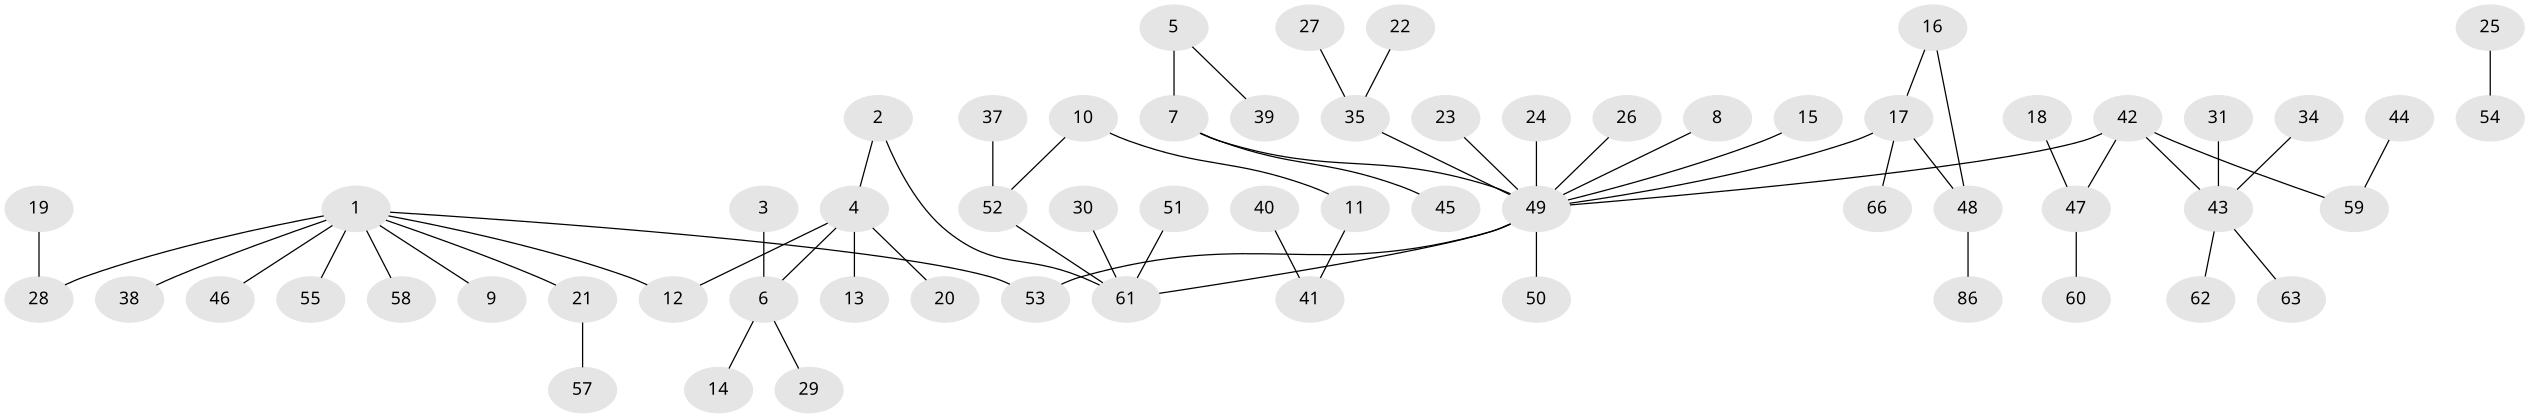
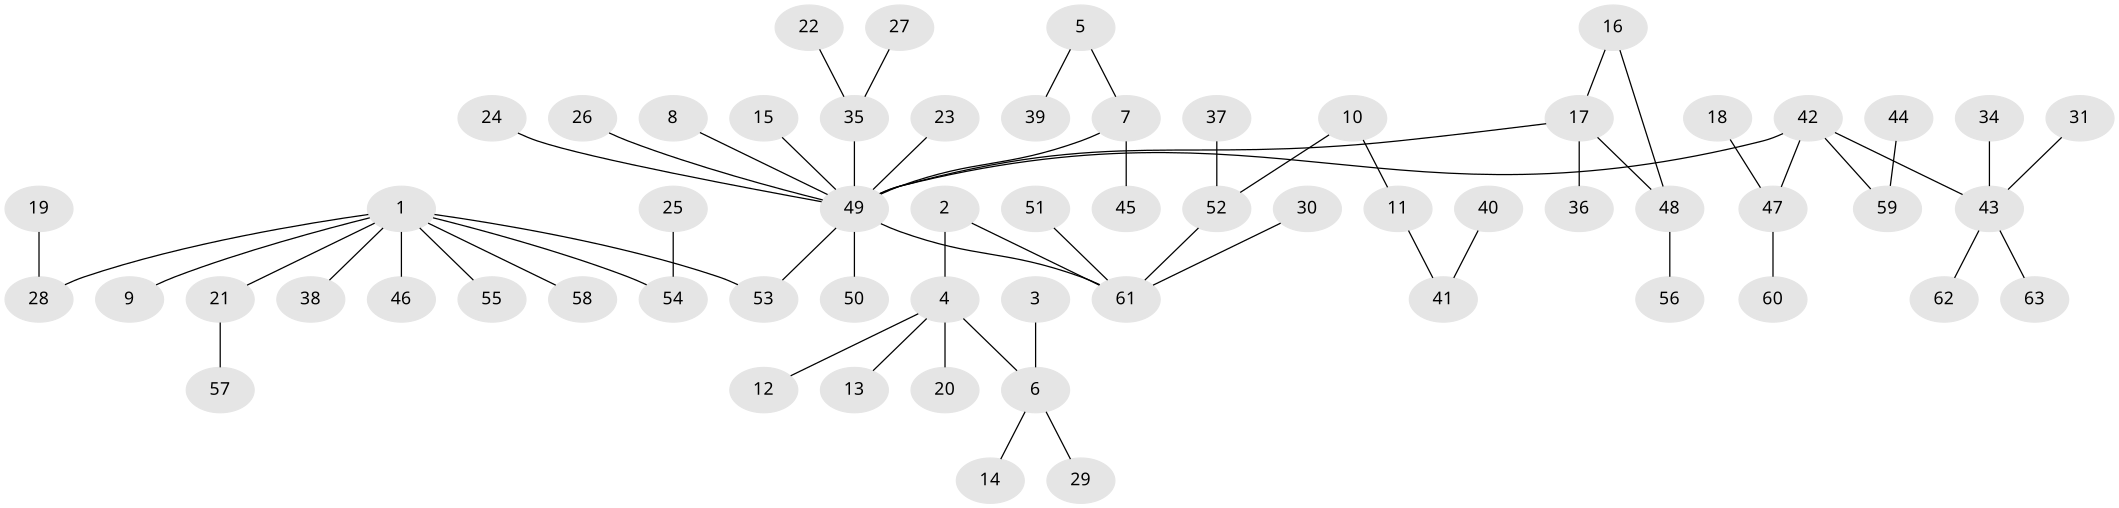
(1877, 209) -> (1579, 209)
(519, 245) -> (541, 248)
(1968, 299) -> (1670, 299)
